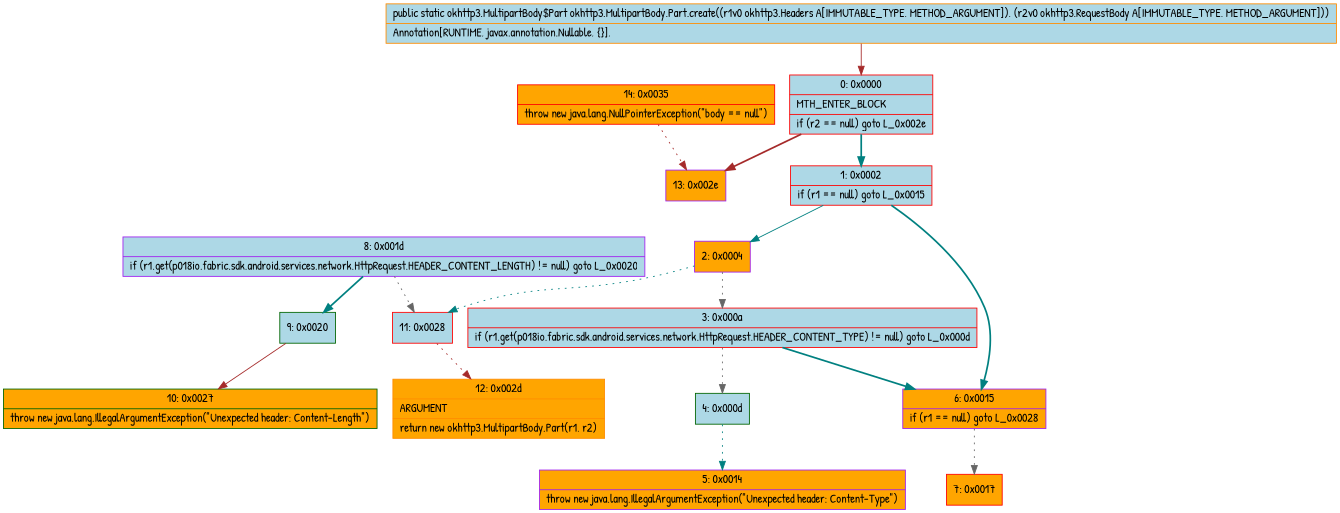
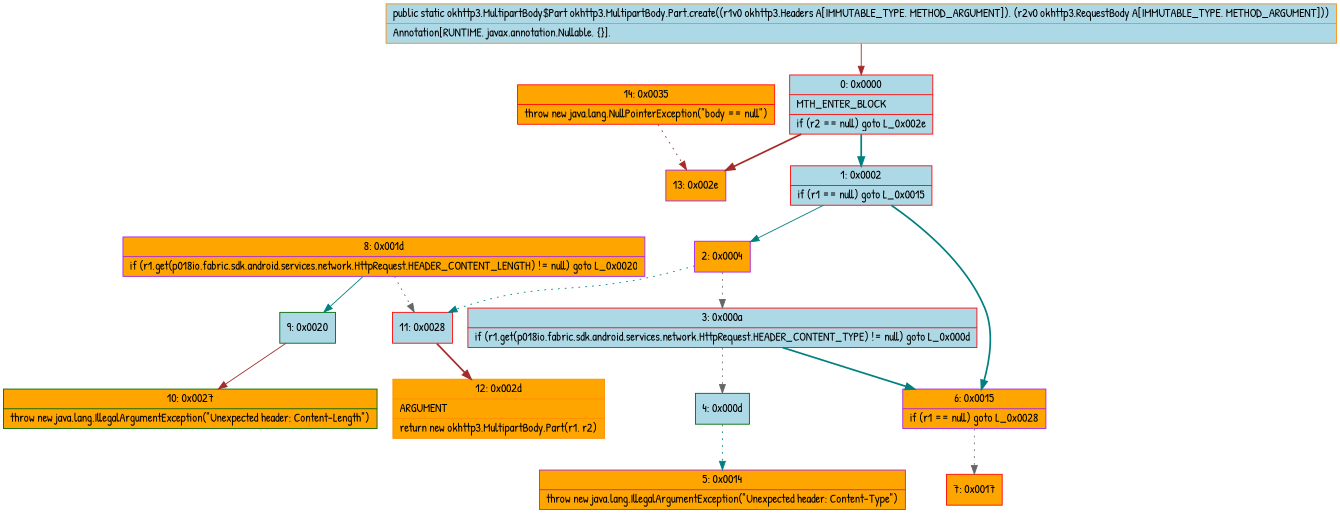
(384, 257) -> (384, 257)
(347, 291) -> (347, 291)
(451, 358) -> (451, 358)
